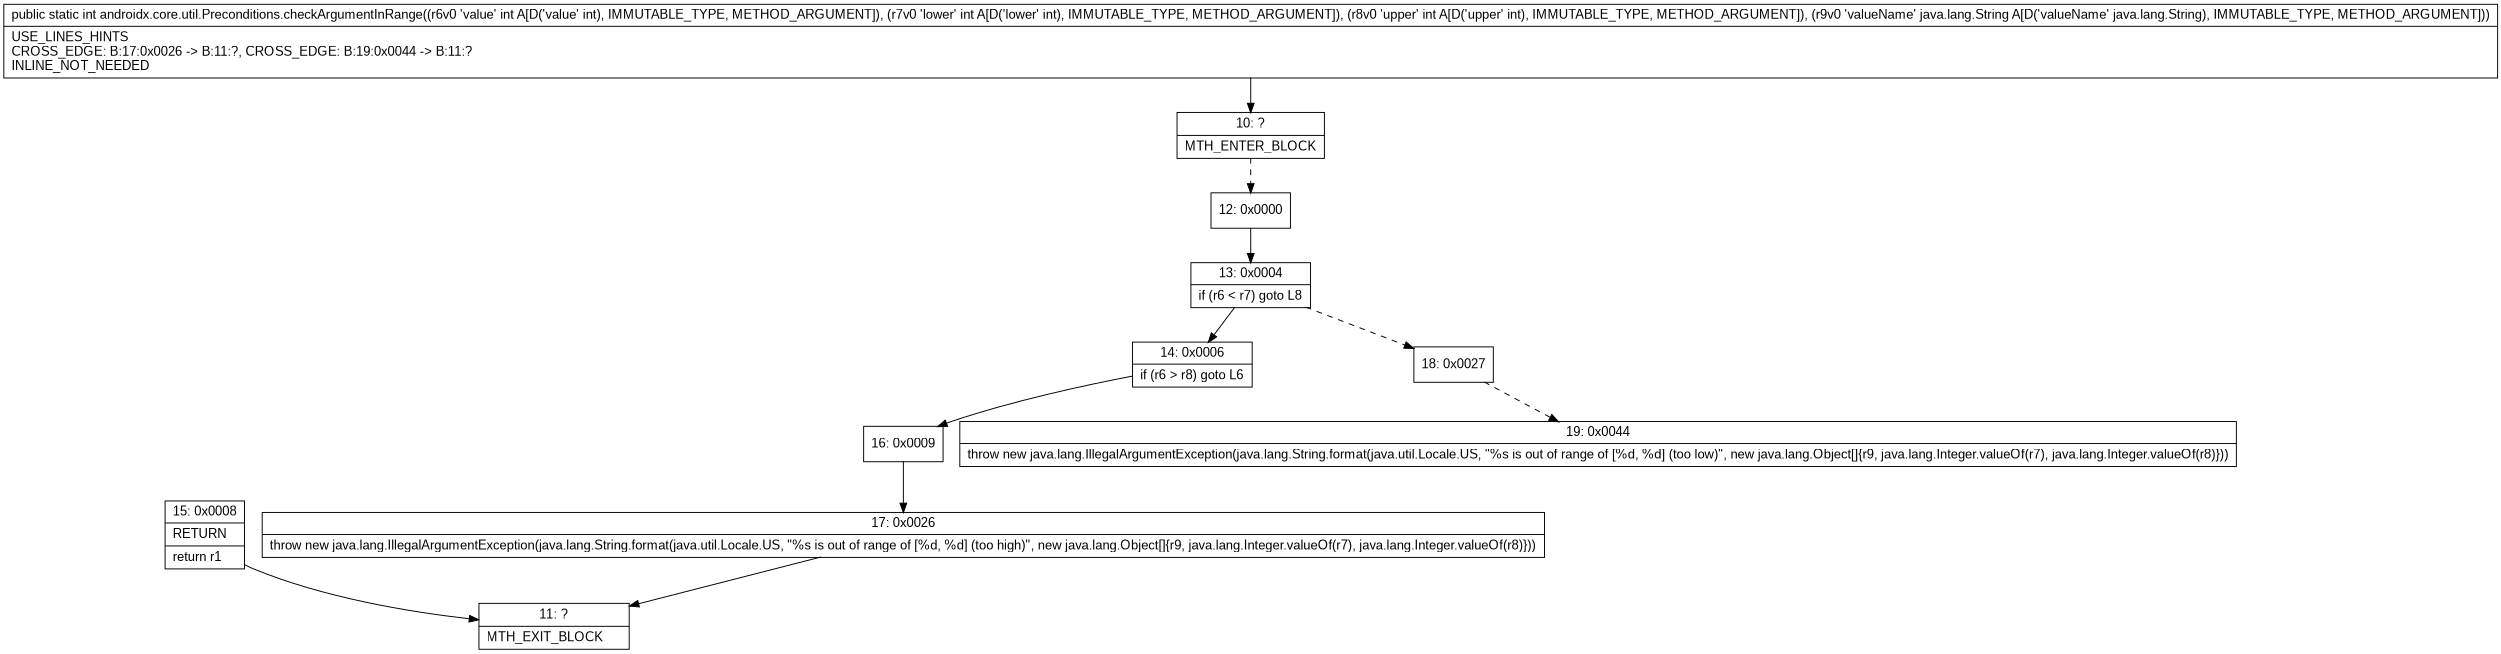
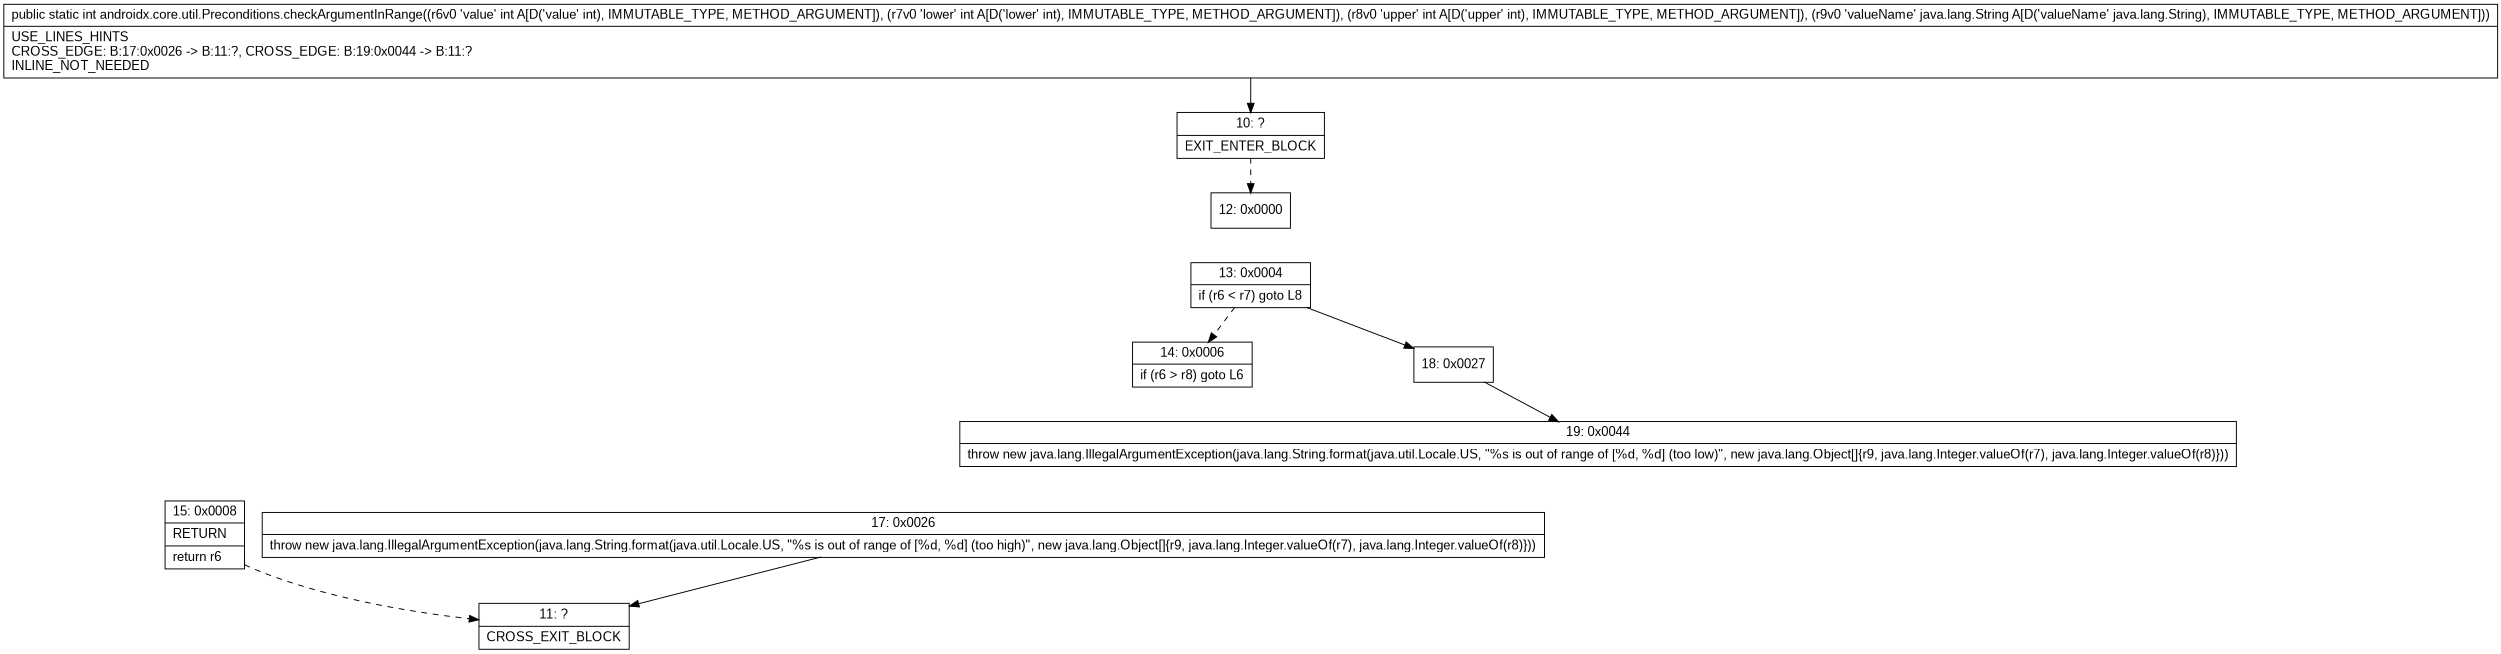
(1251, 146) -> (1251, 146)
(1251, 241) -> none
(1224, 321) -> (1224, 321)
(1355, 326) -> (1355, 326)
(1517, 400) -> (1517, 400)
(903, 444) -> none
(198, 557) -> (198, 557)
(355, 600) -> (355, 600)
(545, 637) -> (554, 637)
